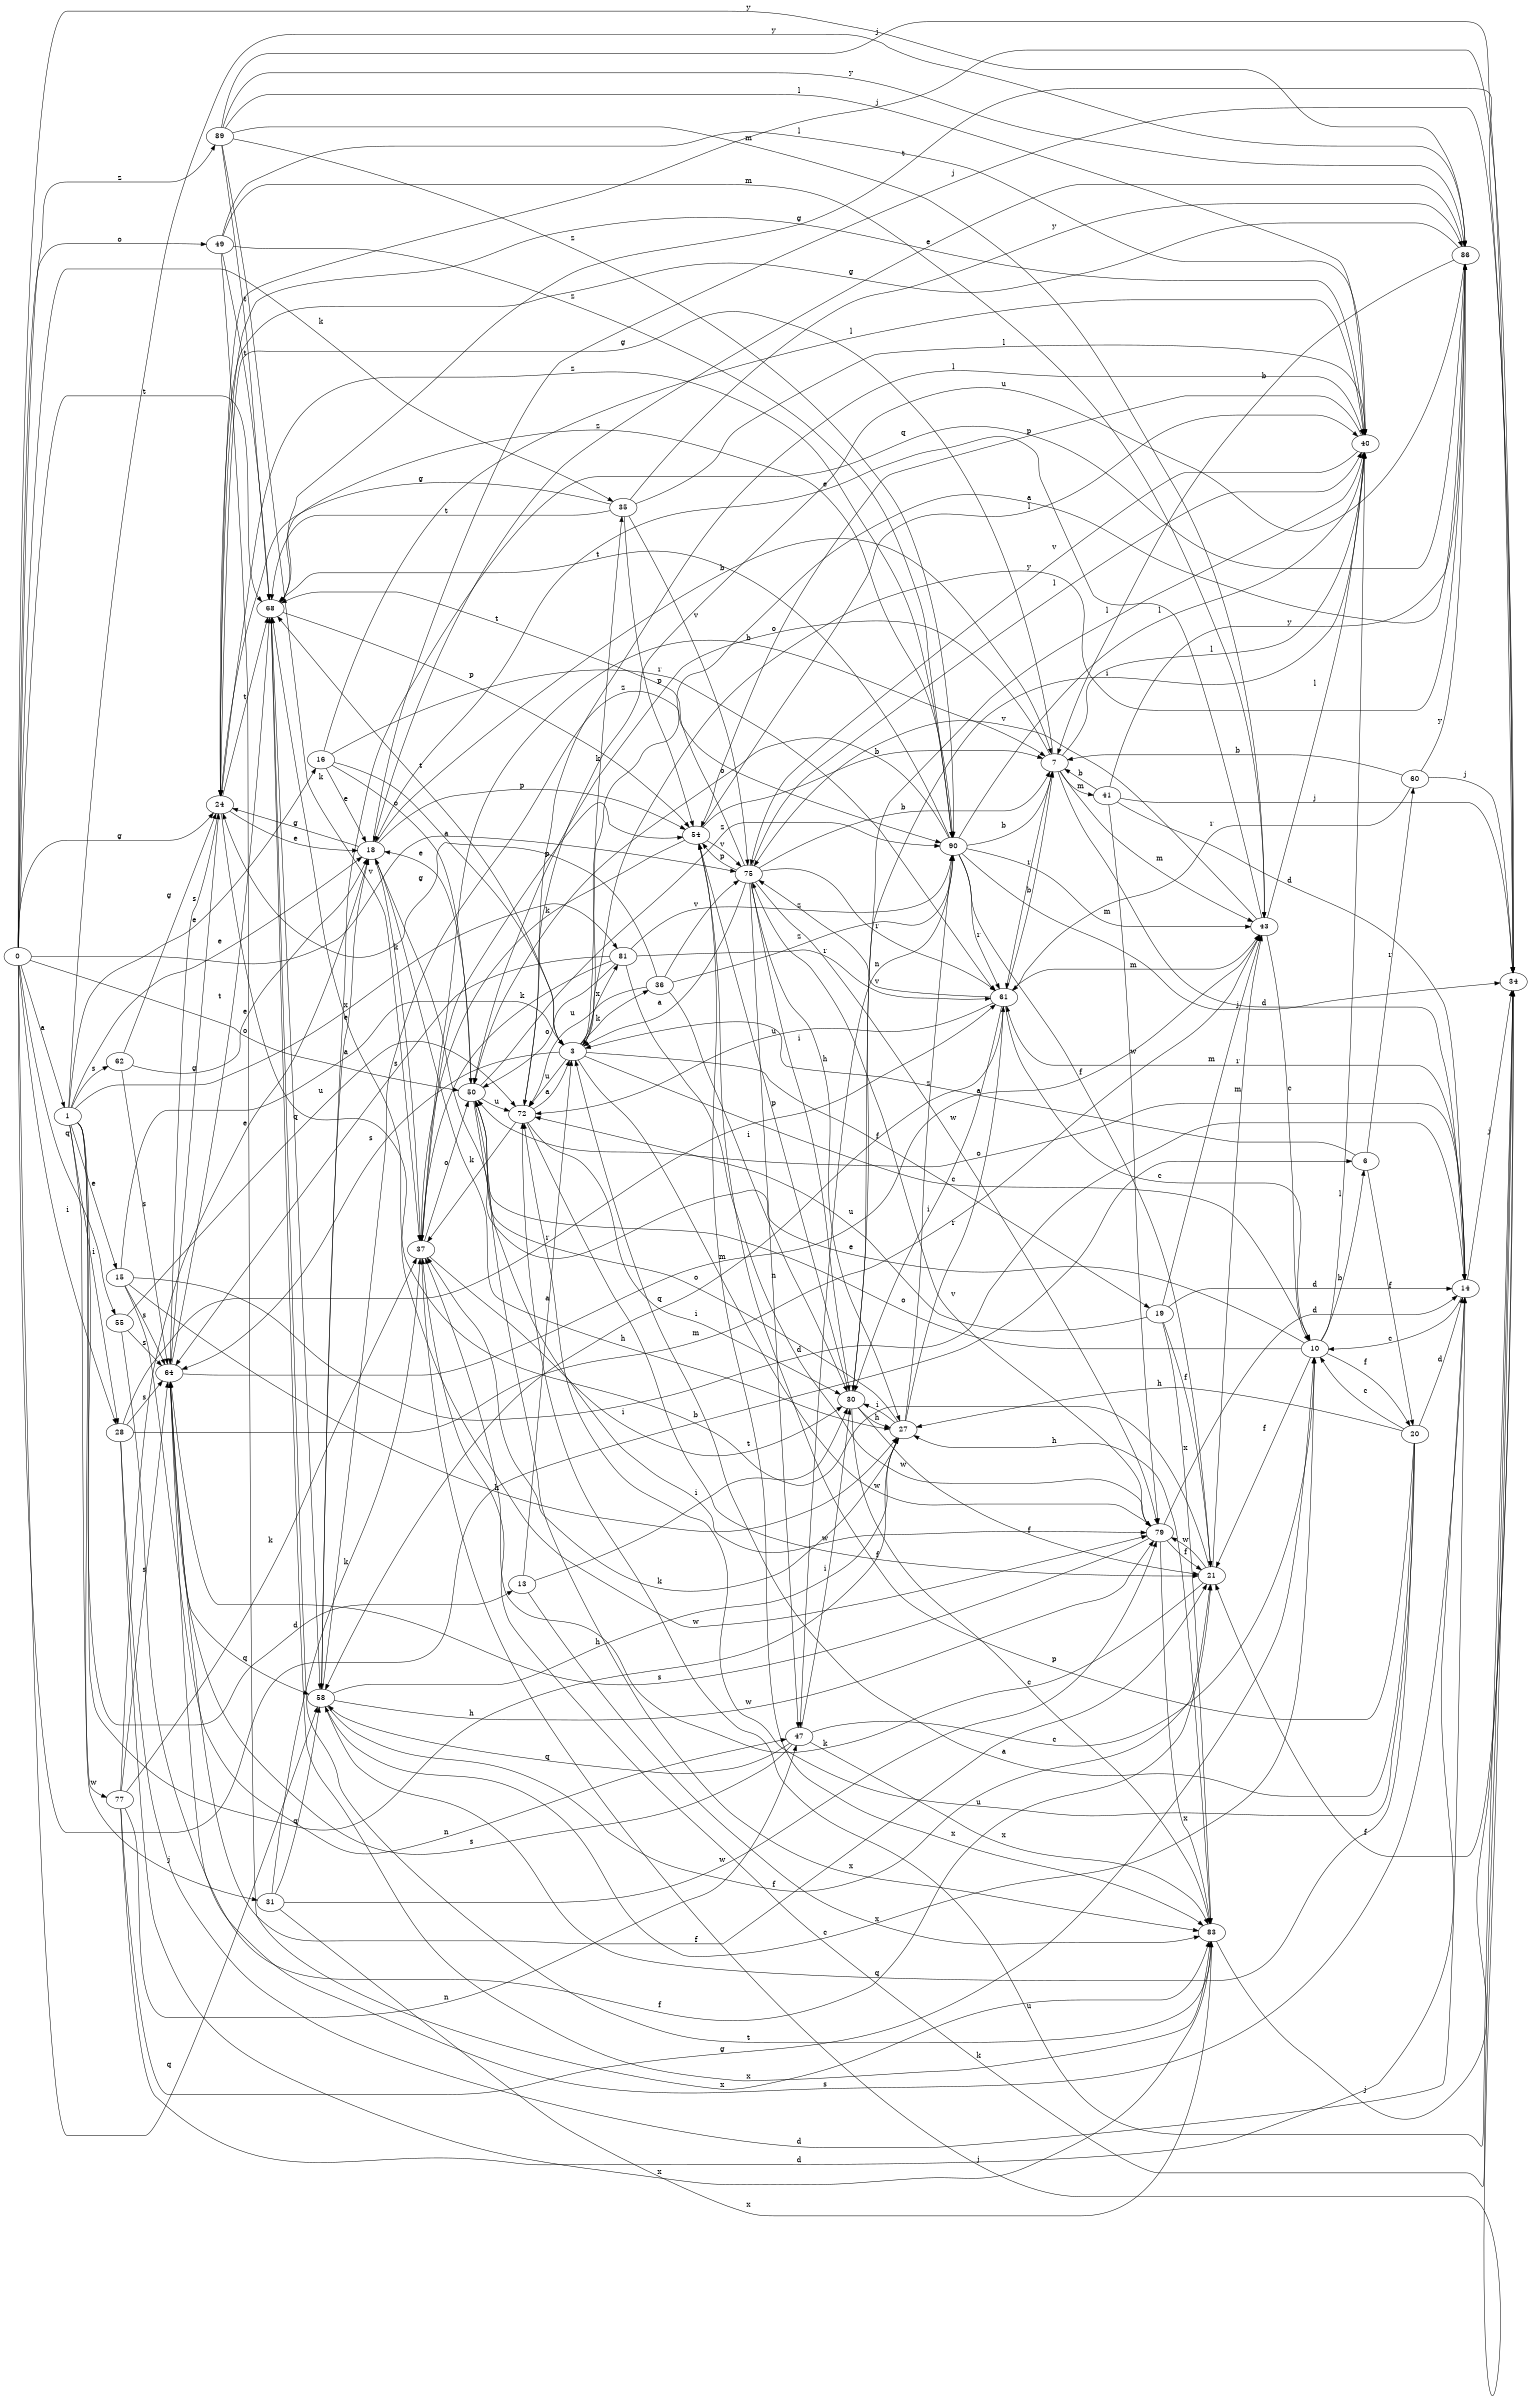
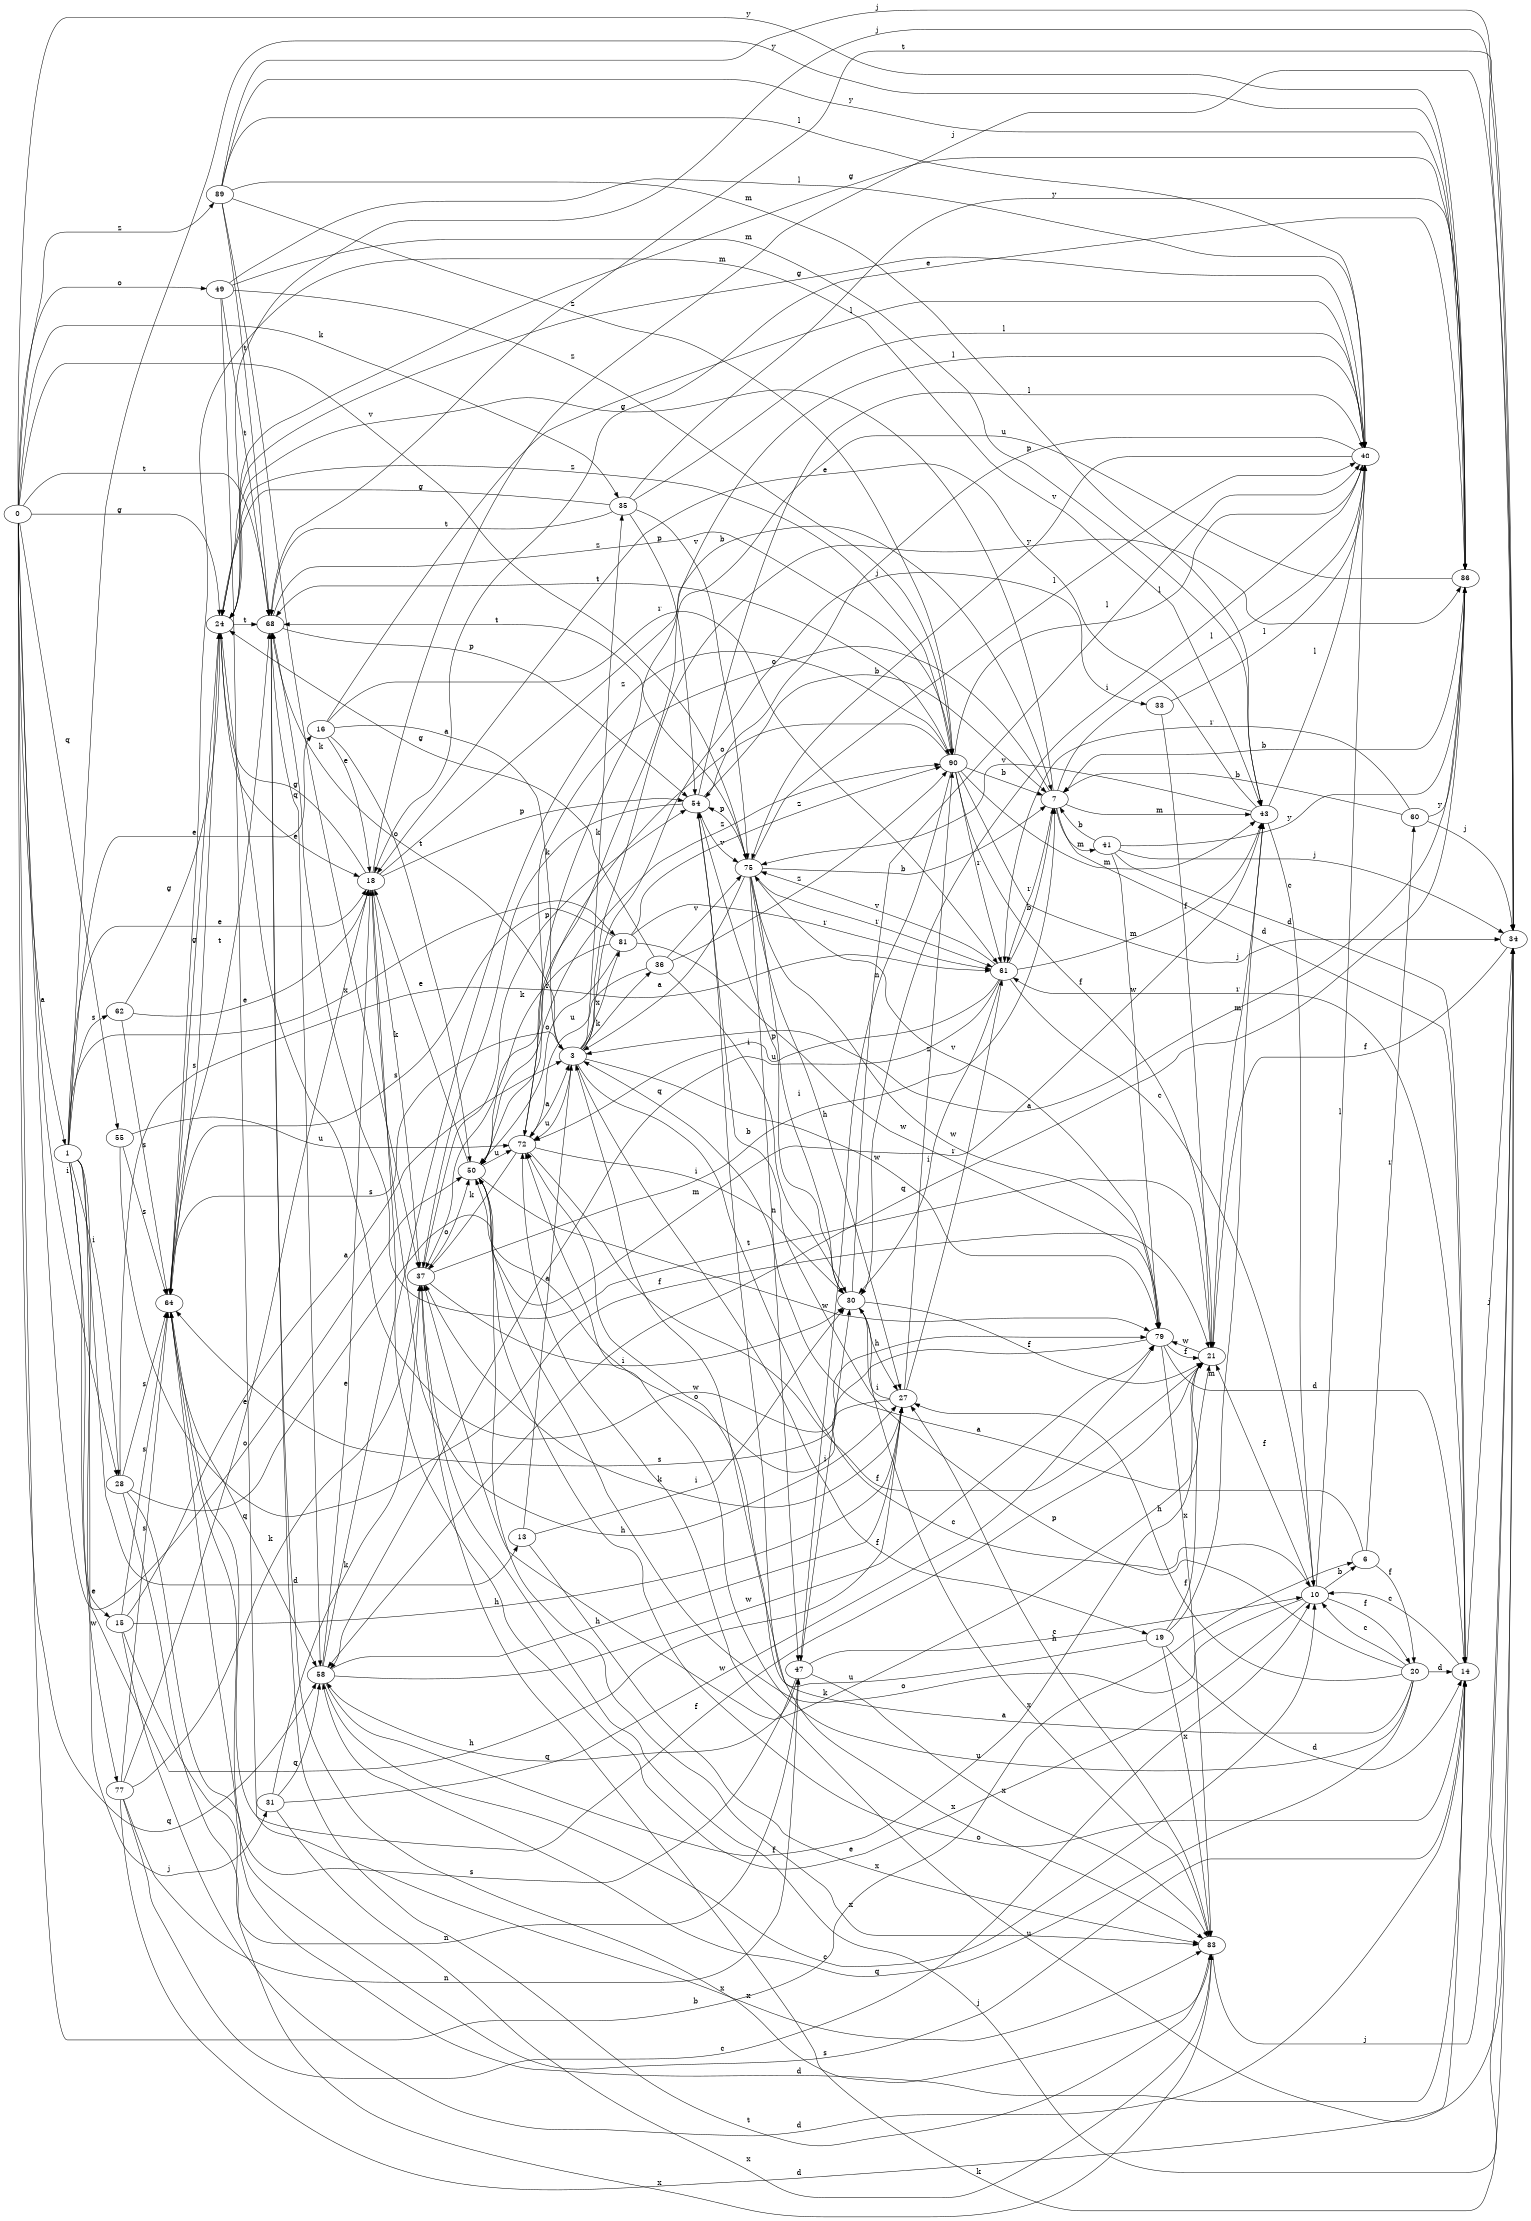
none -> (1160, 706)
(1029, 1683) -> (1029, 1705)
(722, 2049) -> (722, 2049)
